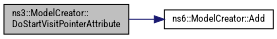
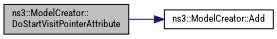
(219, 19) -> (219, 19)
